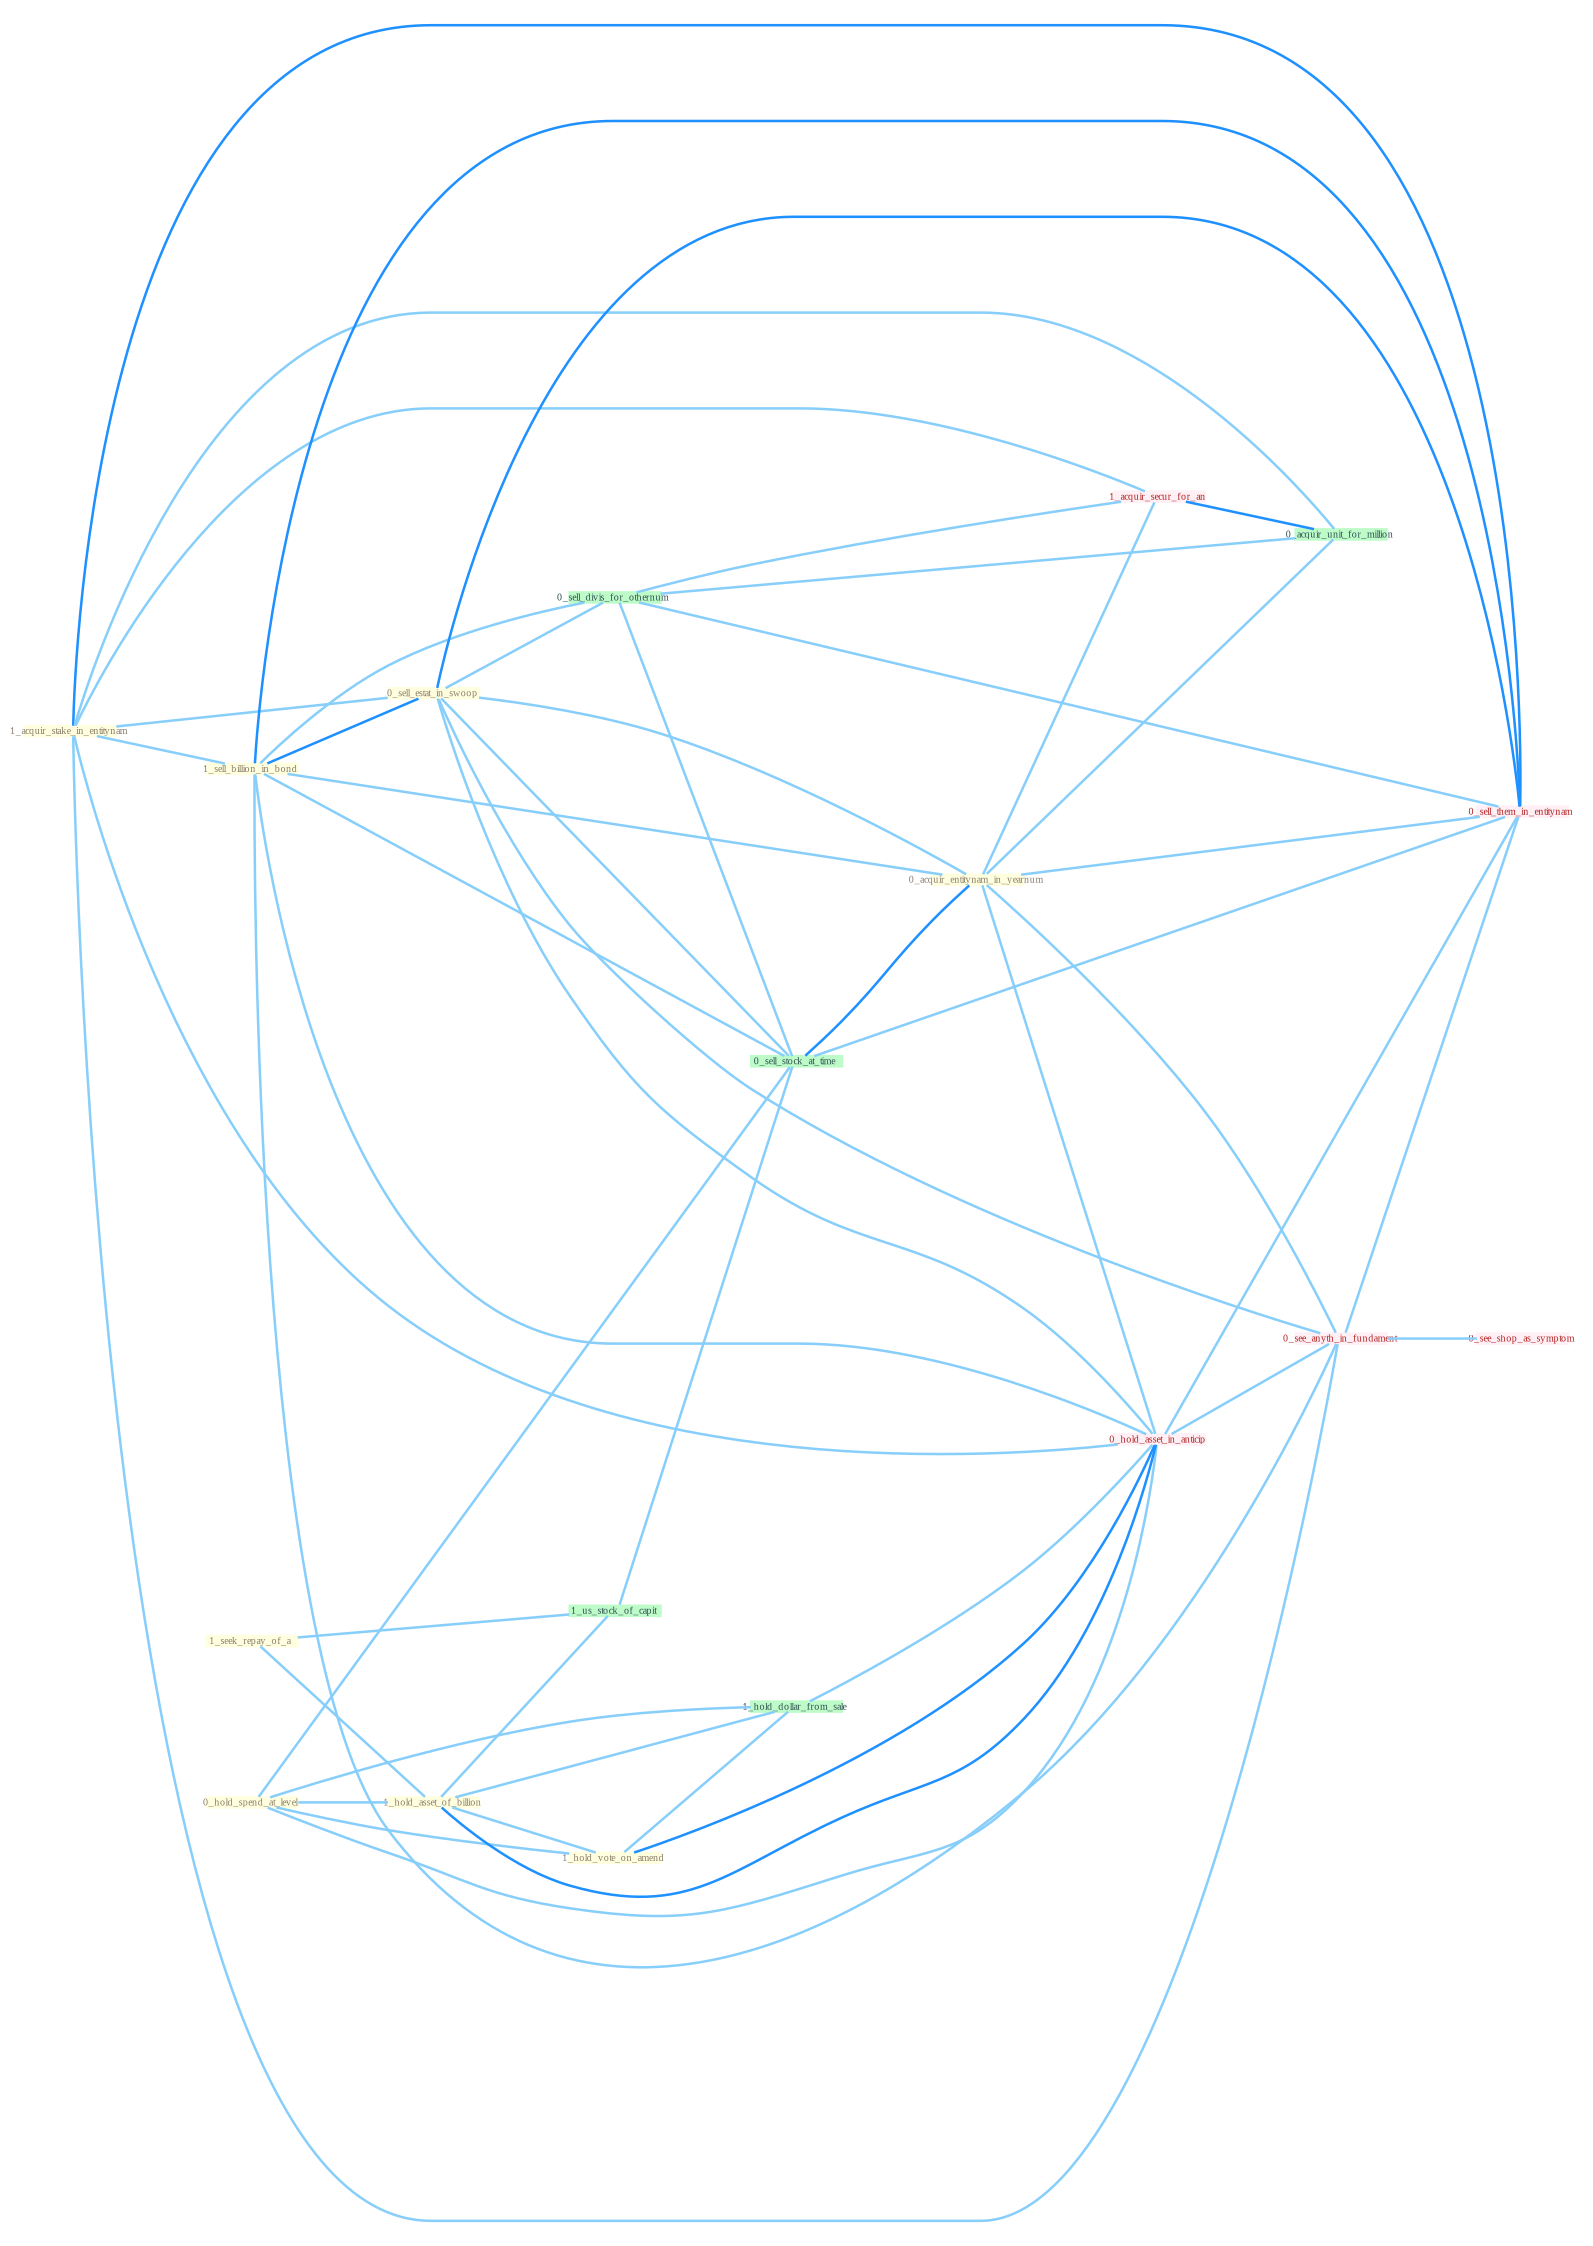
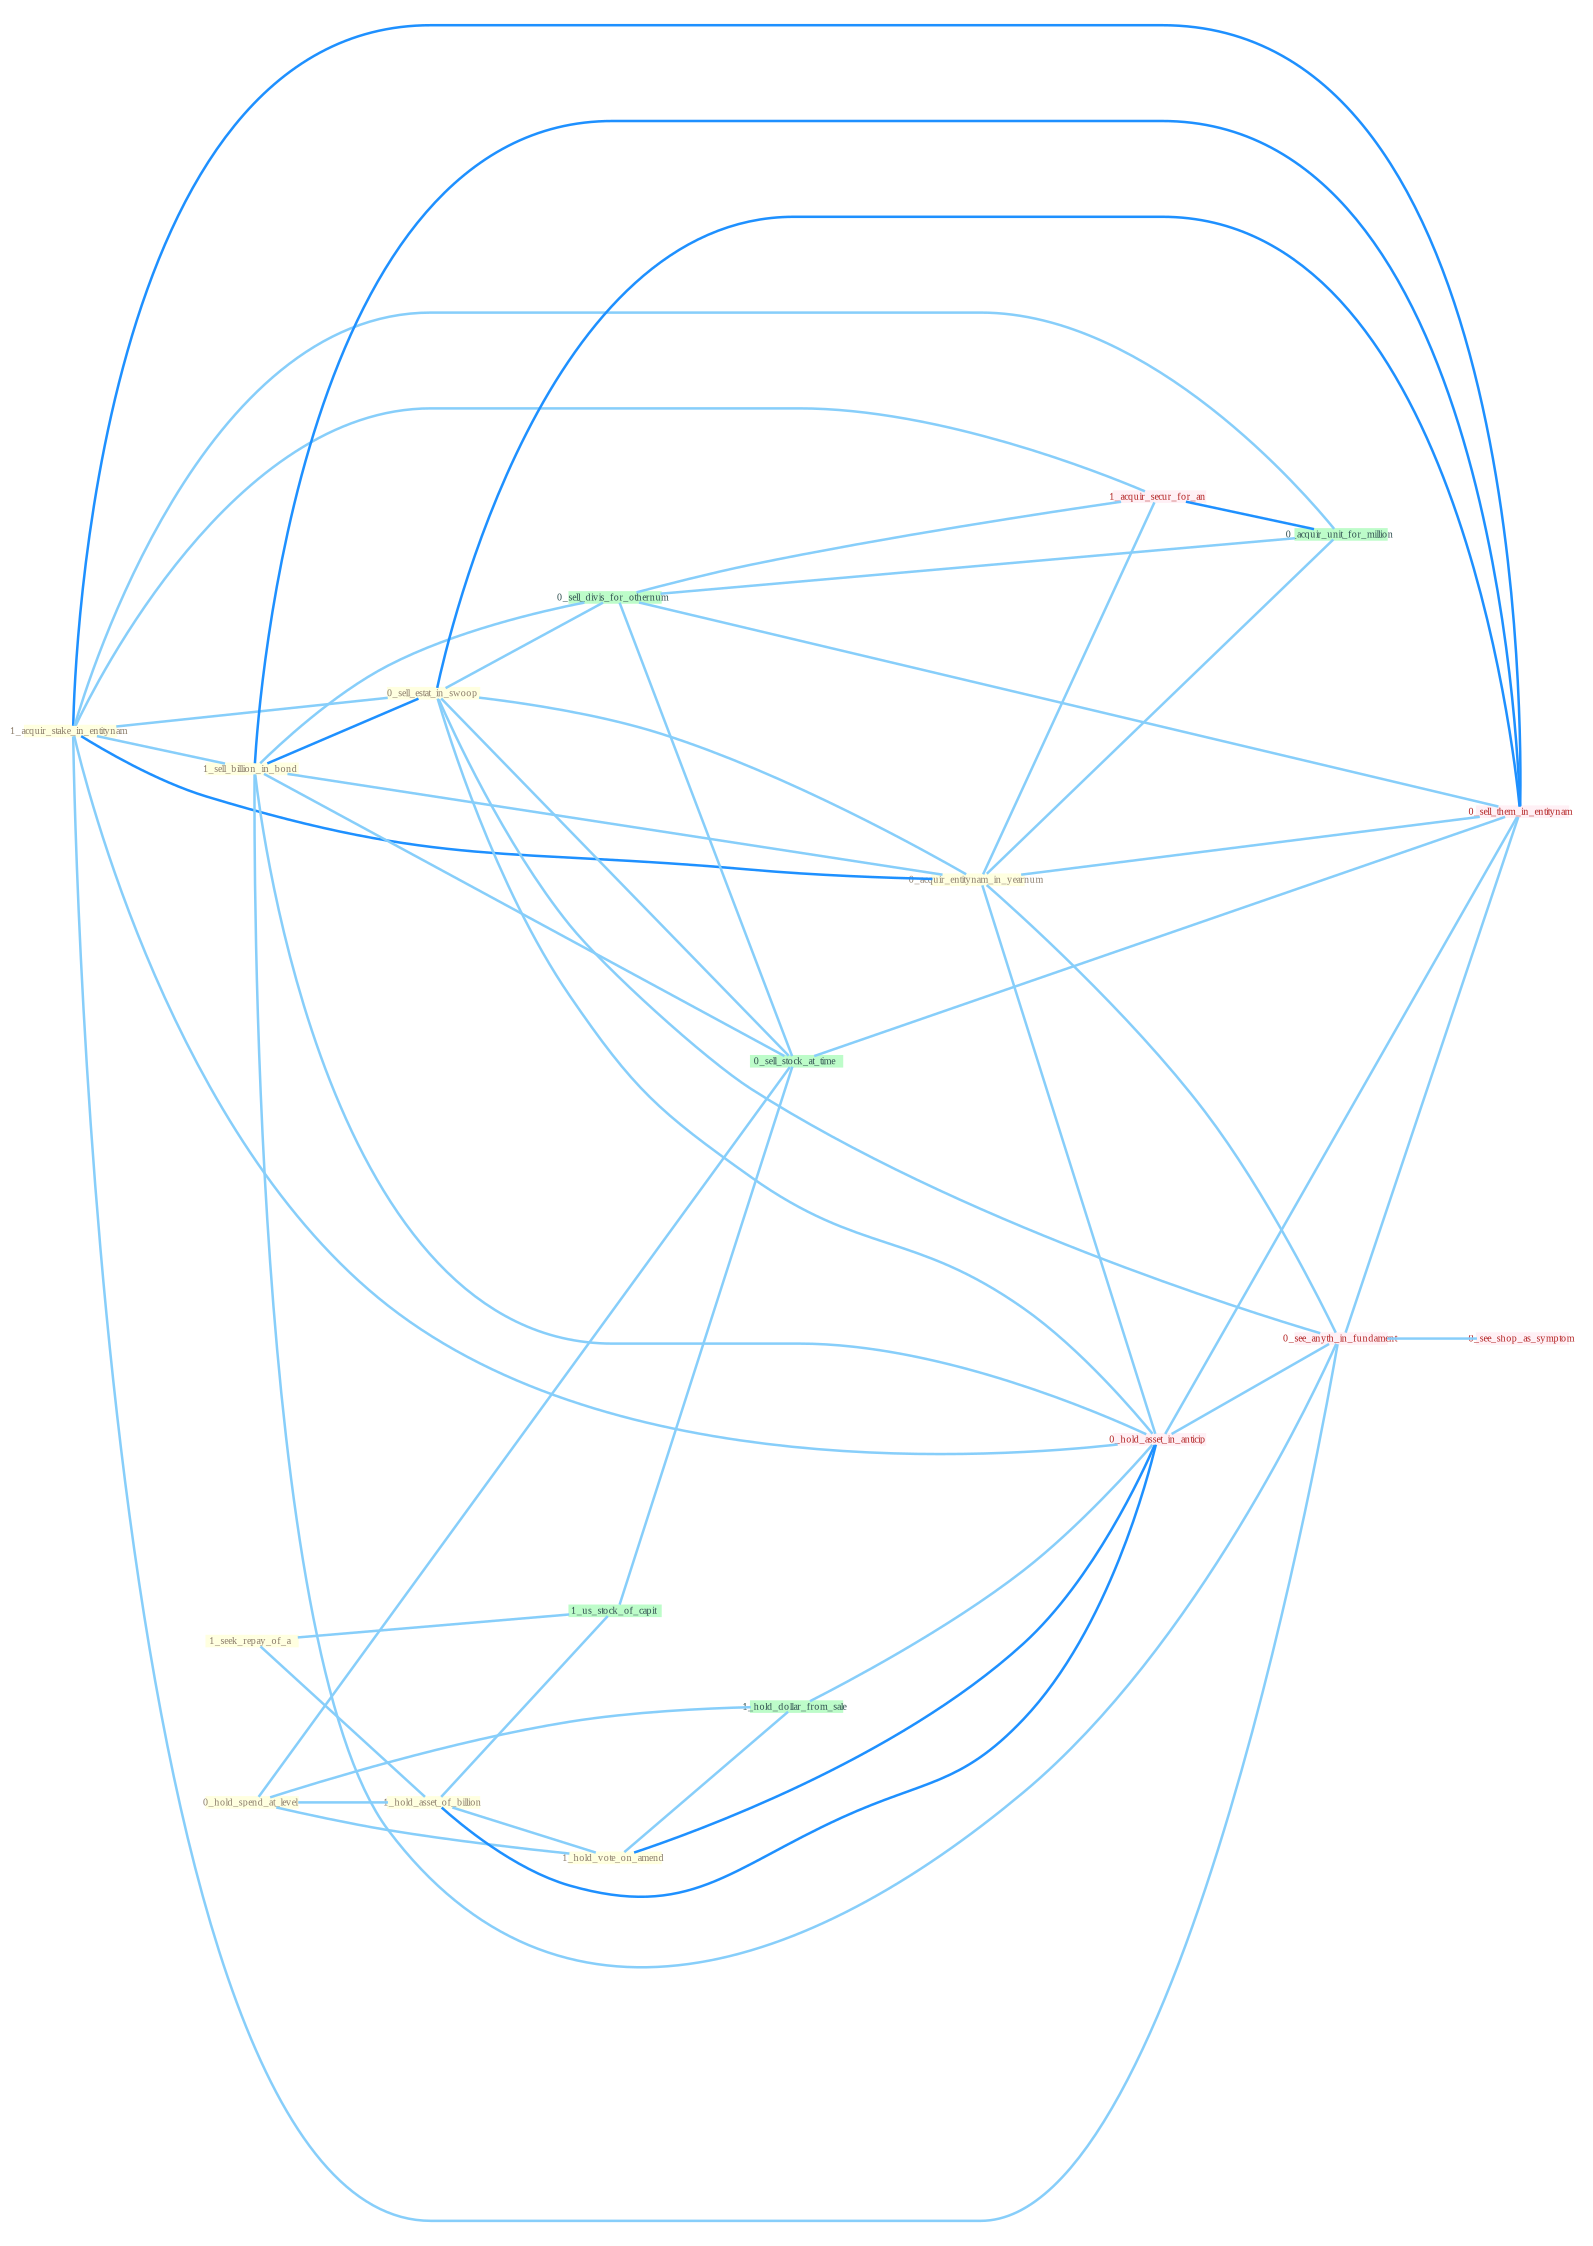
(887, 971) -> (475, 852)
(615, 1755) -> none
(834, 1878) -> none
